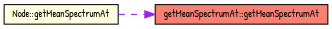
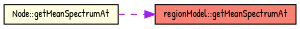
(242, 14) -> (226, 14)
